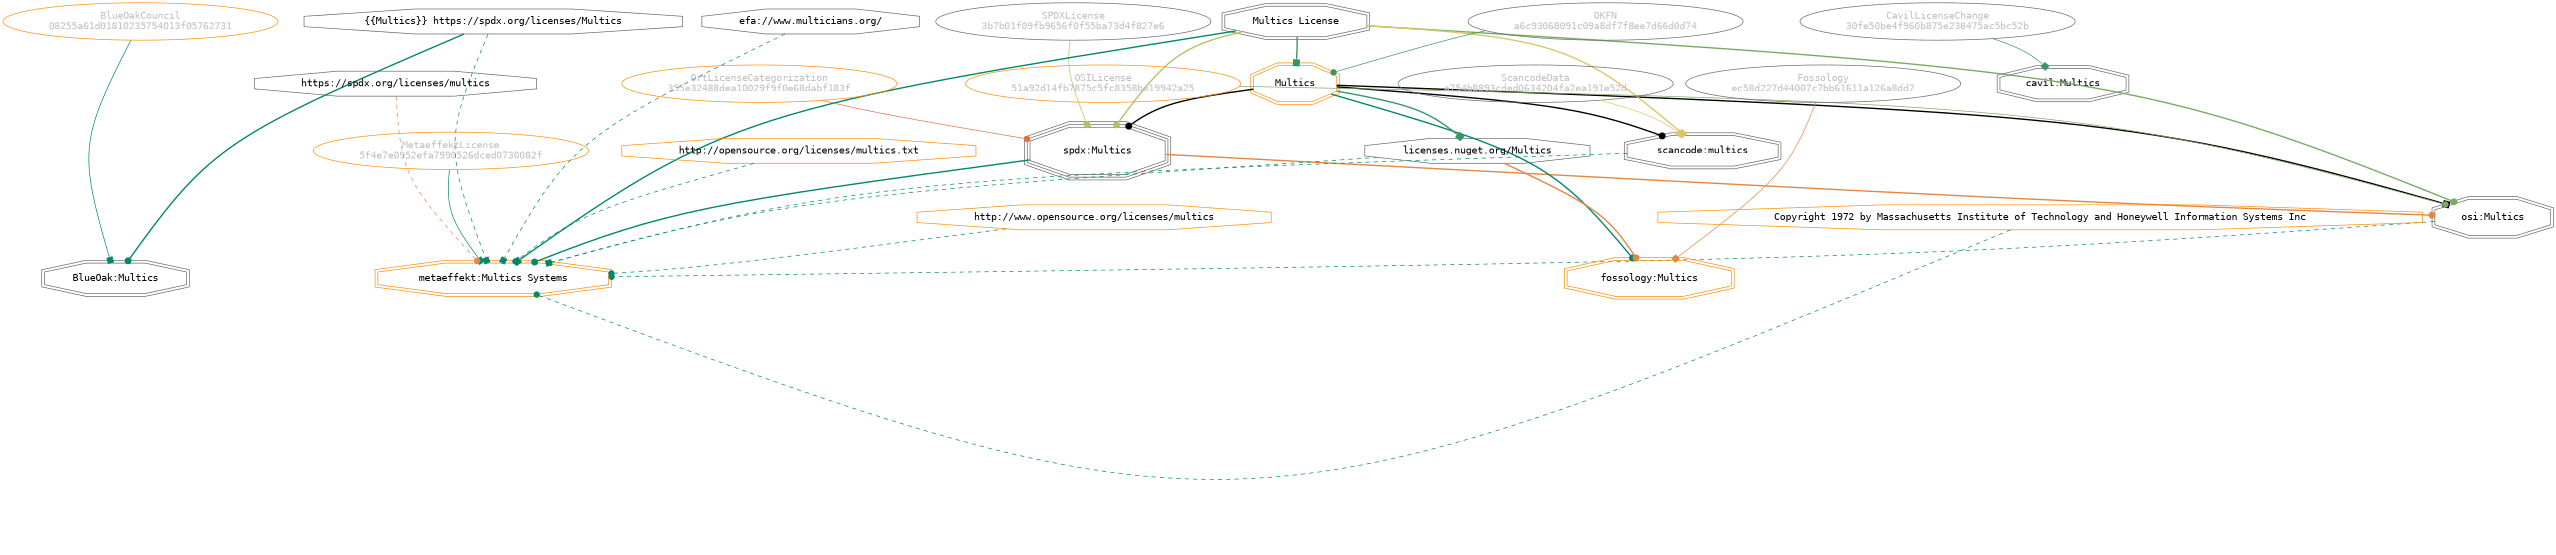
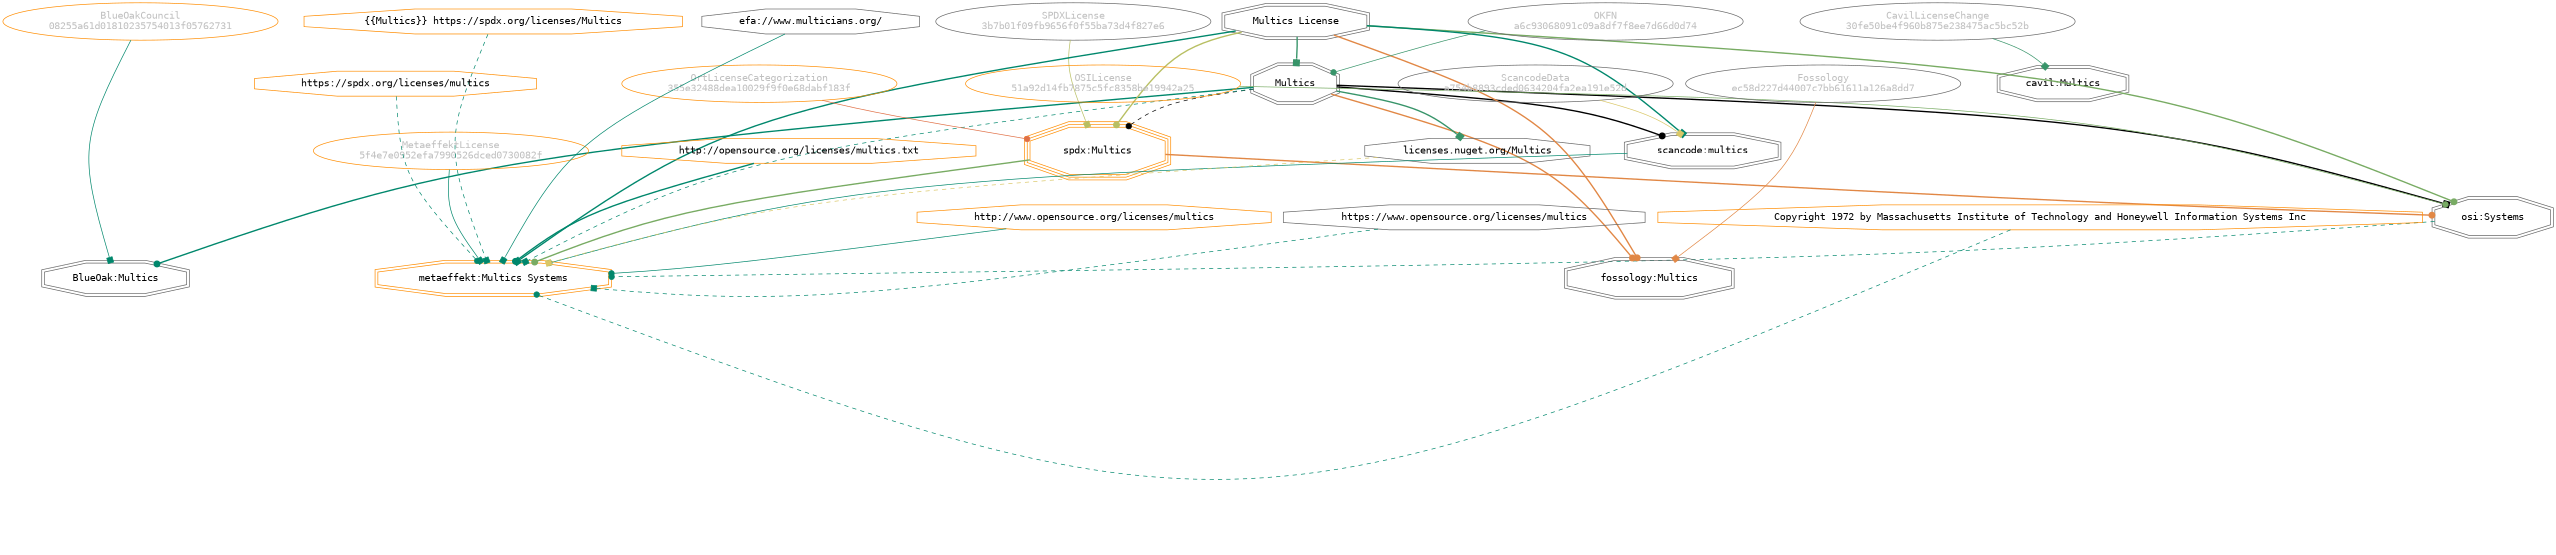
(493, 21) -> (493, 21)
(1535, 45) -> (1535, 45)
(396, 84) -> (396, 84)
(1295, 84) -> (1295, 84)
(1190, 99) -> (1174, 103)
(277, 119) -> (700, 139)
(623, 119) -> (623, 119)
none -> (882, 140)
(1497, 148) -> (1497, 148)
(1098, 151) -> (1098, 151)
(416, 186) -> (419, 190)
(924, 187) -> (924, 187)
(941, 190) -> (941, 190)
(1566, 194) -> (1512, 110)
(780, 195) -> (780, 195)
(631, 200) -> (631, 200)
none -> (1464, 217)
(2493, 217) -> (2493, 217)
(811, 254) -> (811, 254)
(1649, 278) -> (1649, 278)
